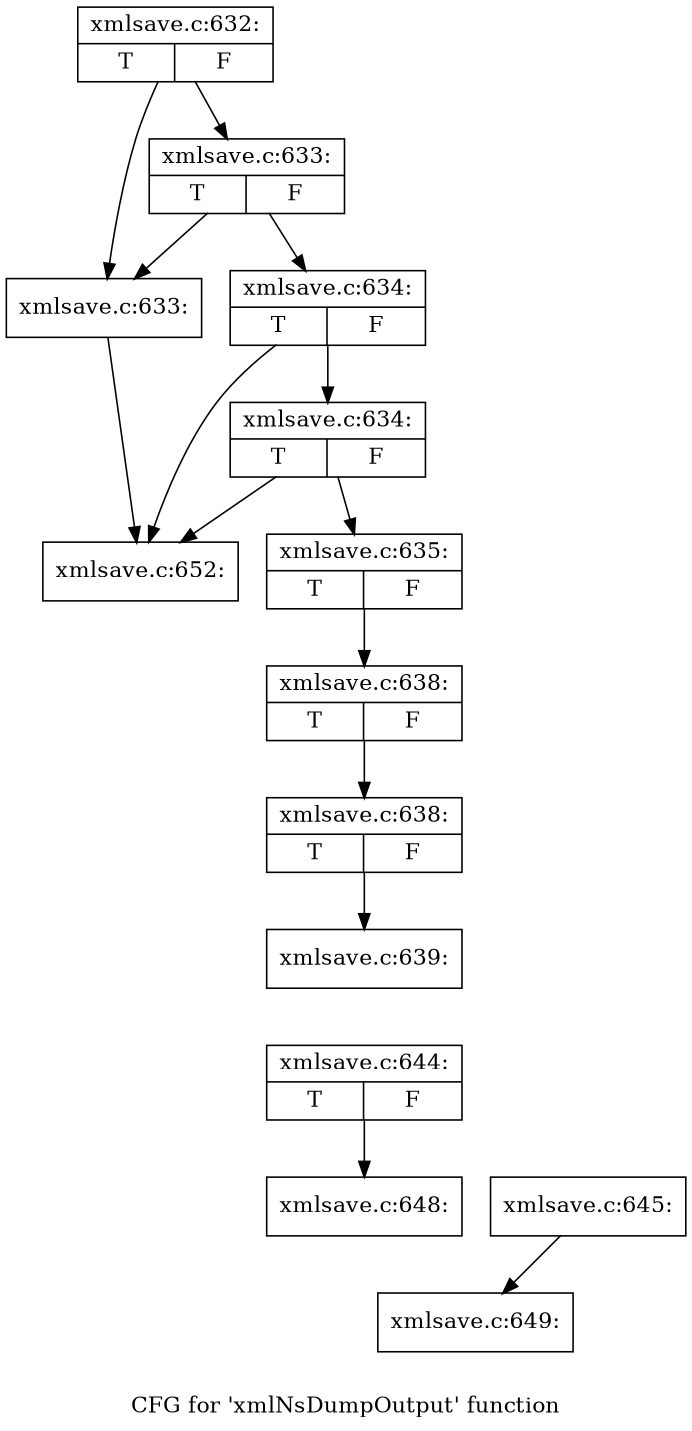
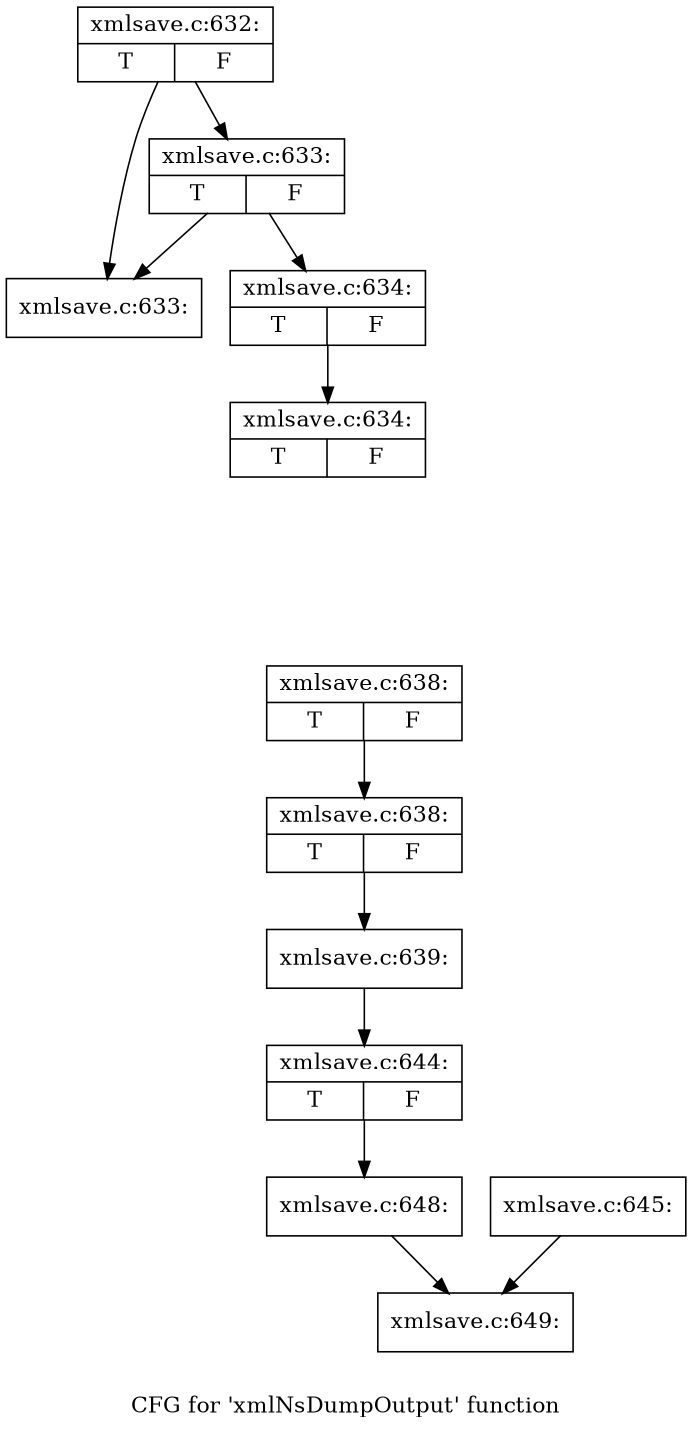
(140, 572) -> none
(364, 572) -> none
none -> (364, 1009)
none -> (414, 1259)
